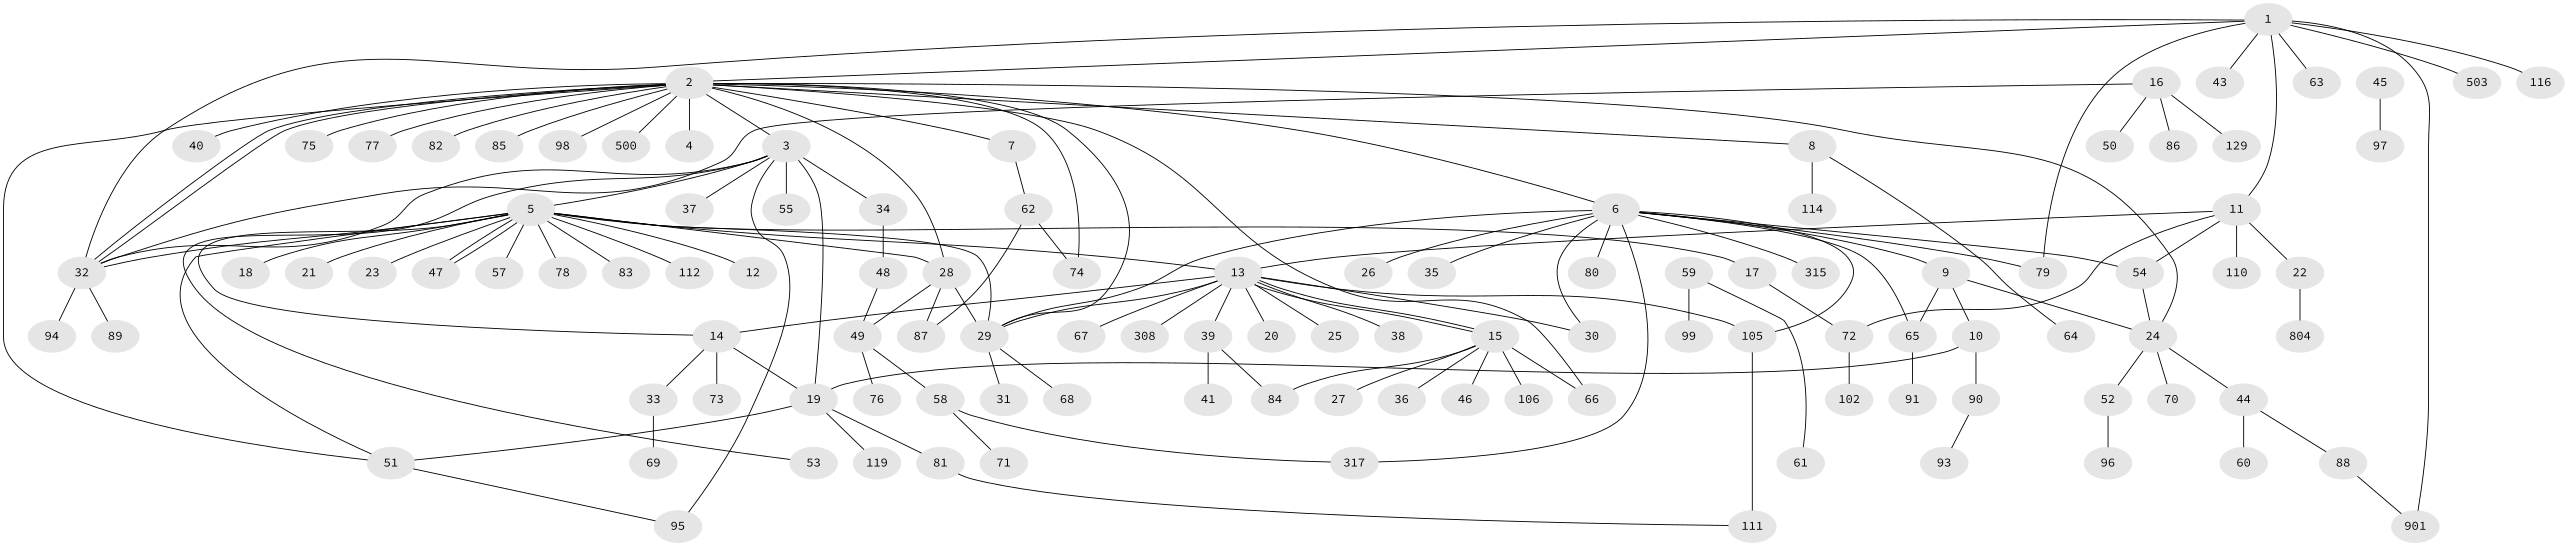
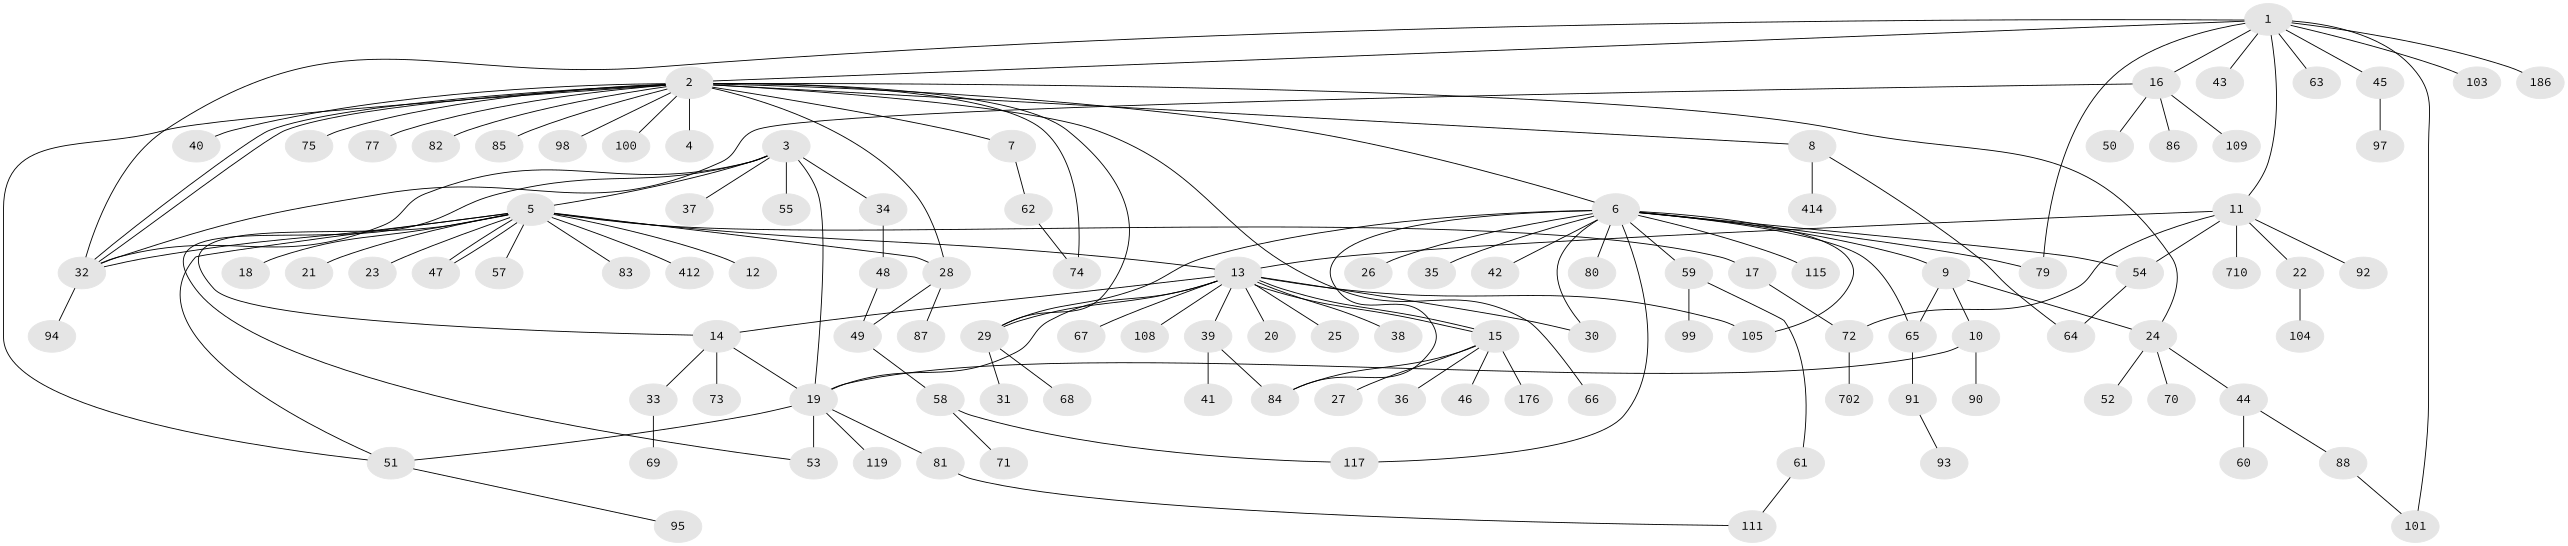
none -> (2213, 51)
none -> (2324, 51)
(2477, 83) -> (2477, 83)
(2540, 83) -> (2540, 83)
(738, 115) -> none
(626, 146) -> (626, 146)
(2237, 146) -> (2237, 146)
(1812, 210) -> (1812, 210)
(800, 232) -> none
none -> (1652, 241)
none -> (1331, 269)
(563, 273) -> none
(689, 273) -> (689, 273)
none -> (1495, 273)
(1816, 273) -> (1816, 273)
(2237, 273) -> (2237, 273)
none -> (2363, 273)
(983, 283) -> none
(2146, 305) -> (2105, 305)
(969, 310) -> none
(115, 336) -> none
(1145, 336) -> (1145, 336)
(2300, 336) -> (2300, 336)
(781, 338) -> none
none -> (1028, 343)
(1541, 366) -> none
(877, 400) -> none
(1529, 400) -> (1529, 400)
(1849, 400) -> (1849, 400)
(1752, 431) -> (1777, 495)
(1960, 431) -> (1928, 431)
none -> (814, 432)
(1354, 463) -> (1354, 463)
(2108, 463) -> none
(2415, 527) -> (2415, 527)
